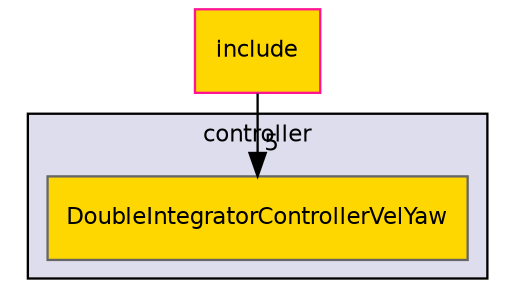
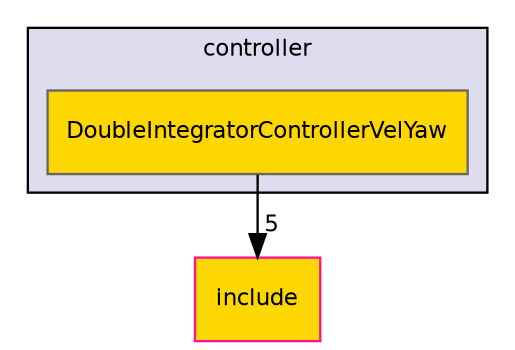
(258, 128) -> (258, 207)
